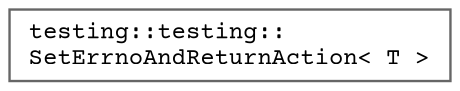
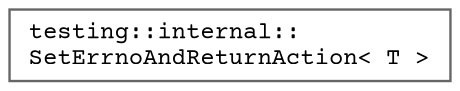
(230, 45) -> (230, 45)
